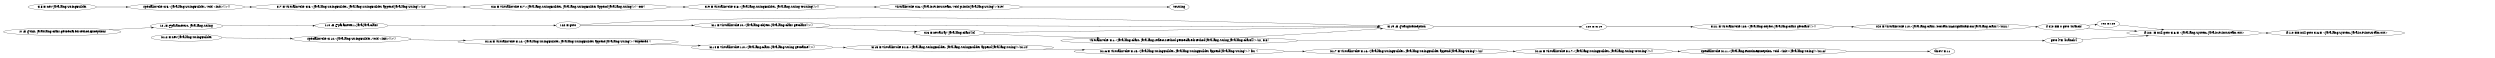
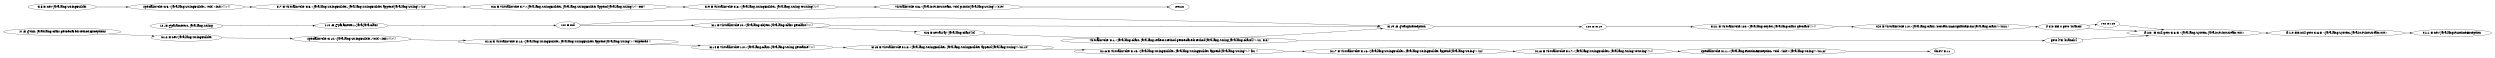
(1179, 7) -> (1179, 7)
(568, 25) -> (568, 25)
(130, 29) -> (131, 35)
(1181, 30) -> none
none -> (2452, 33)
